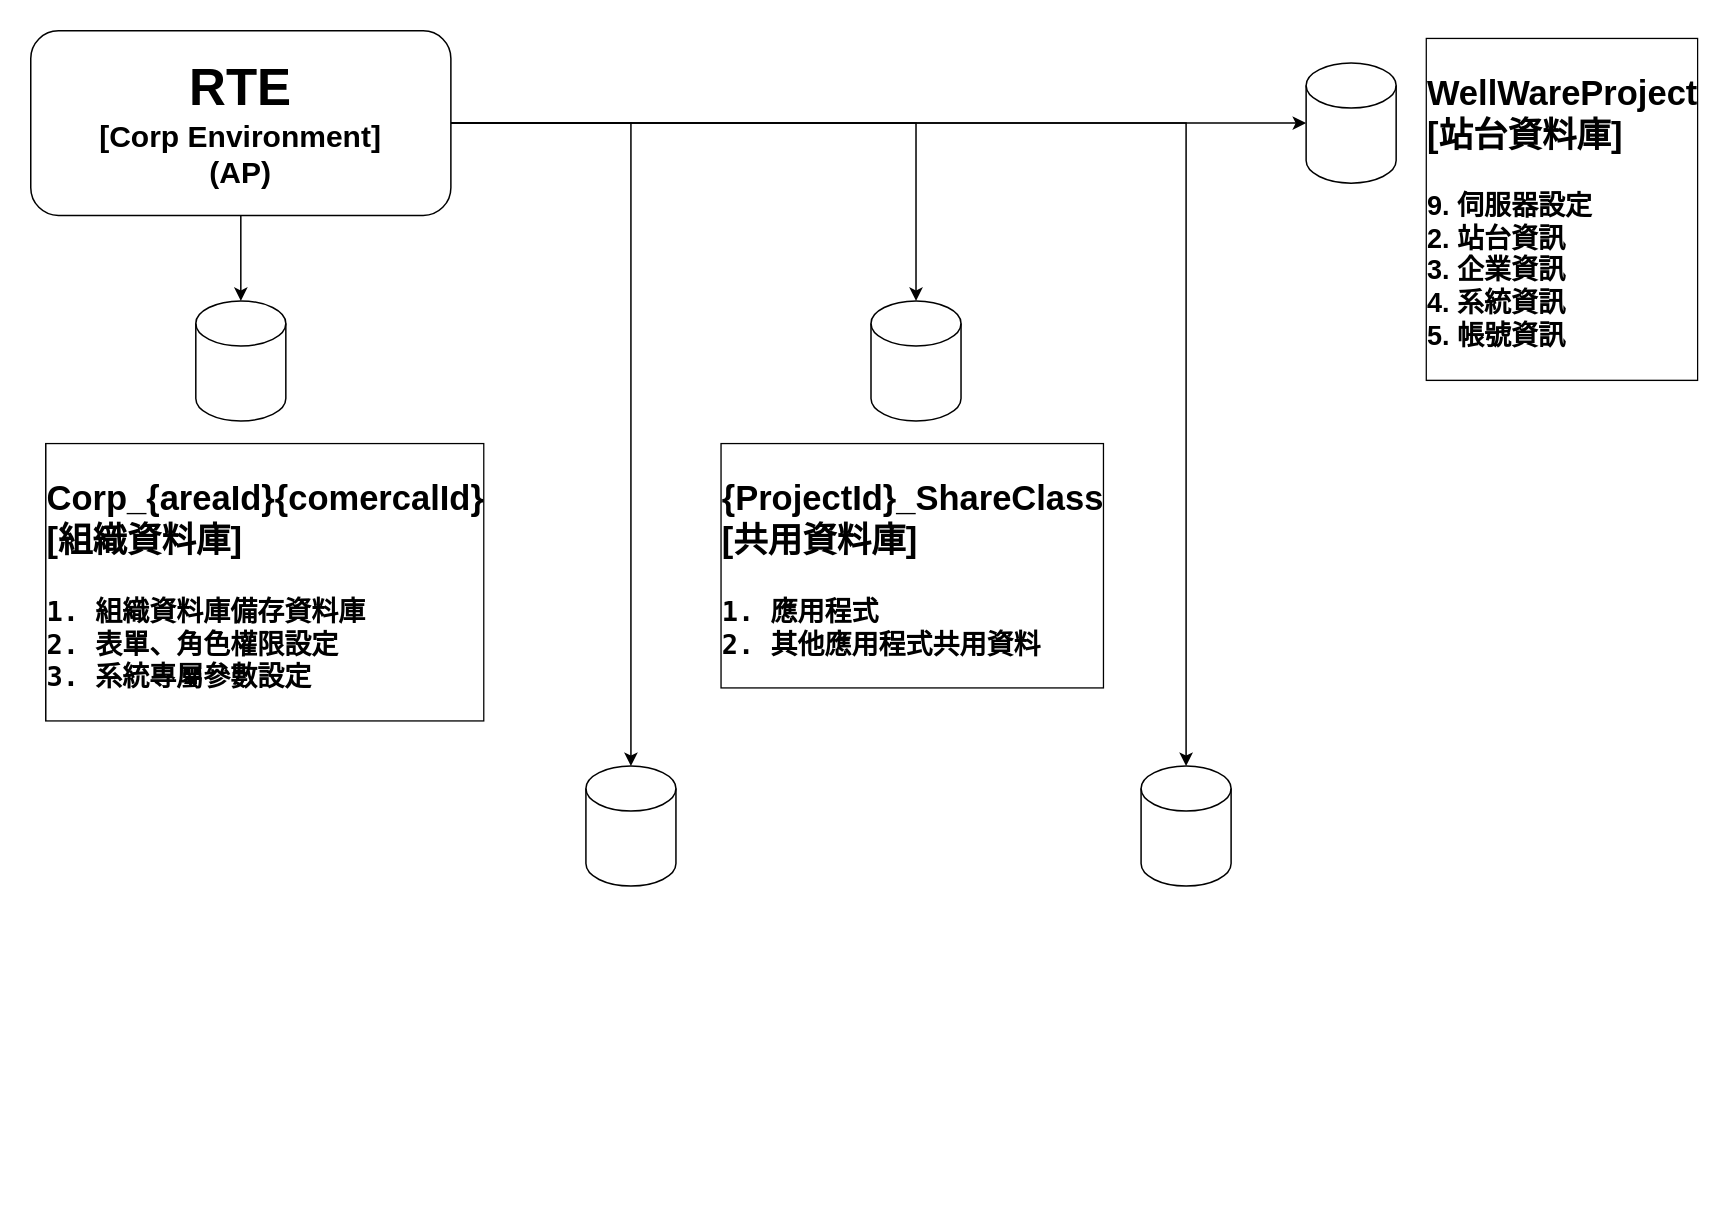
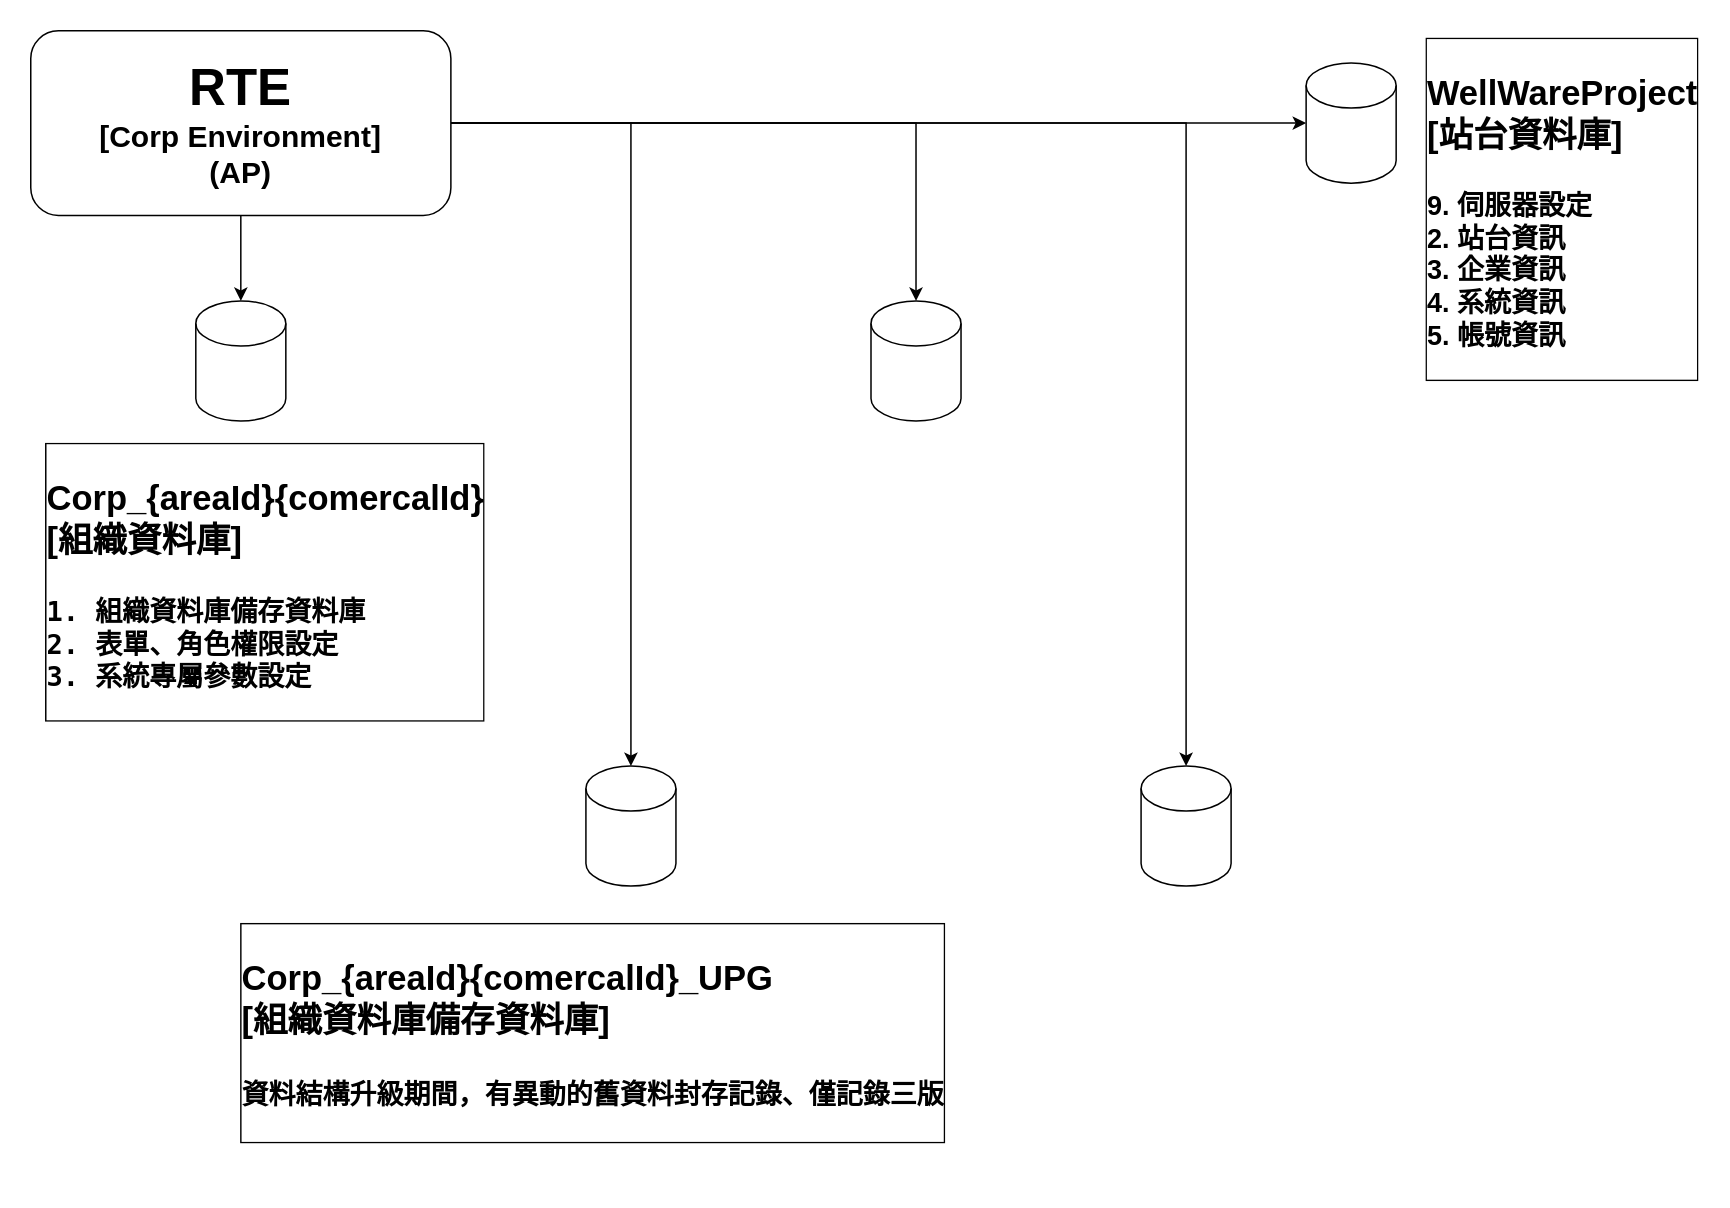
(916, 563) -> none
none -> (623, 1046)
